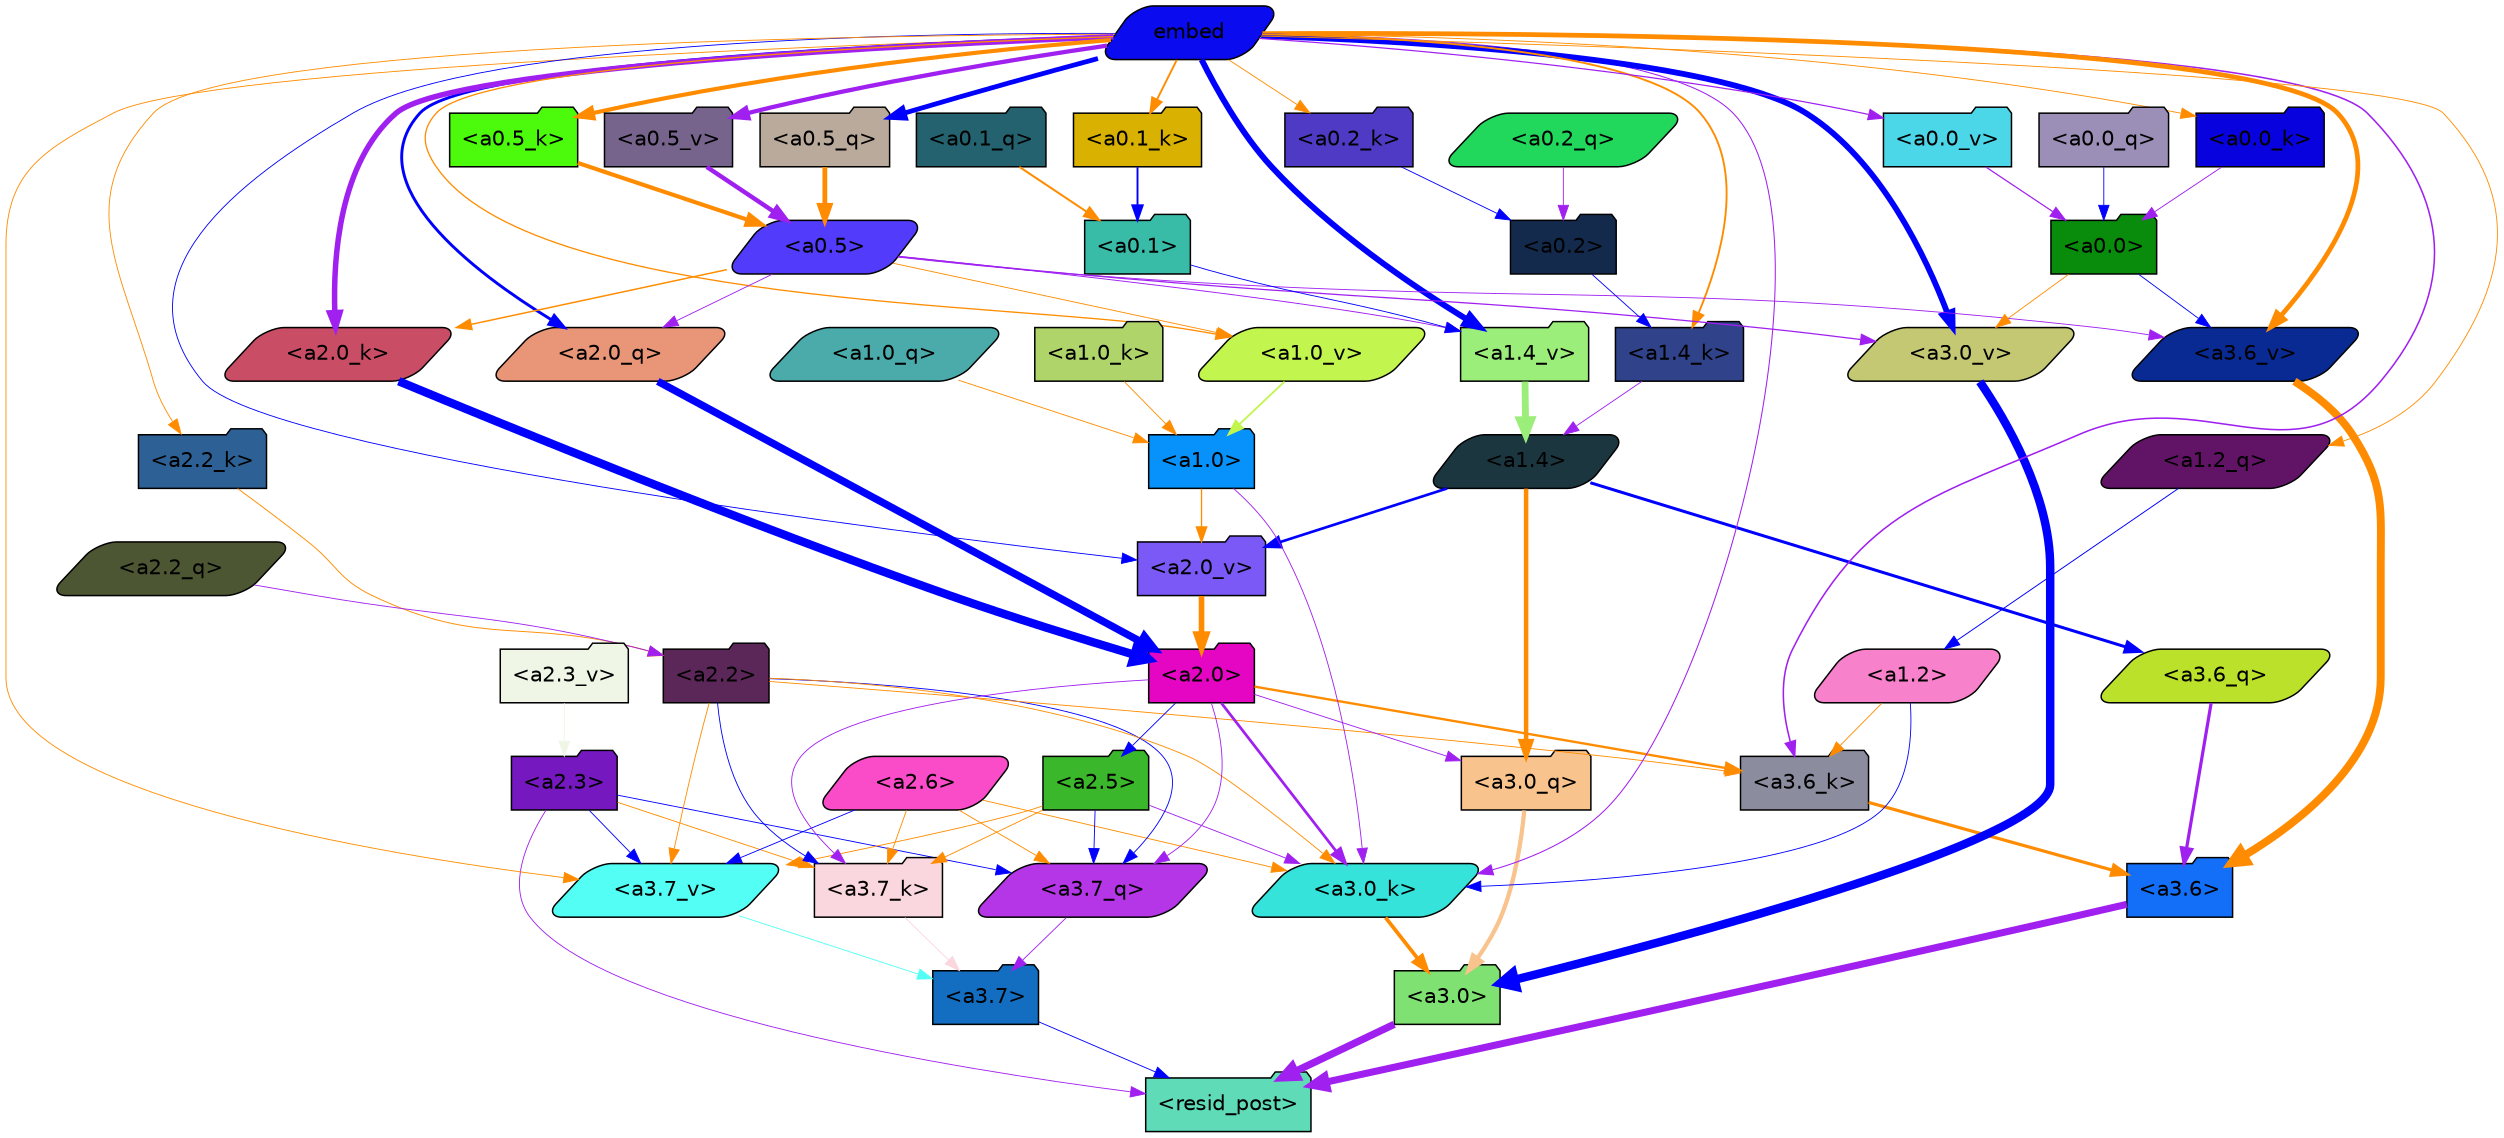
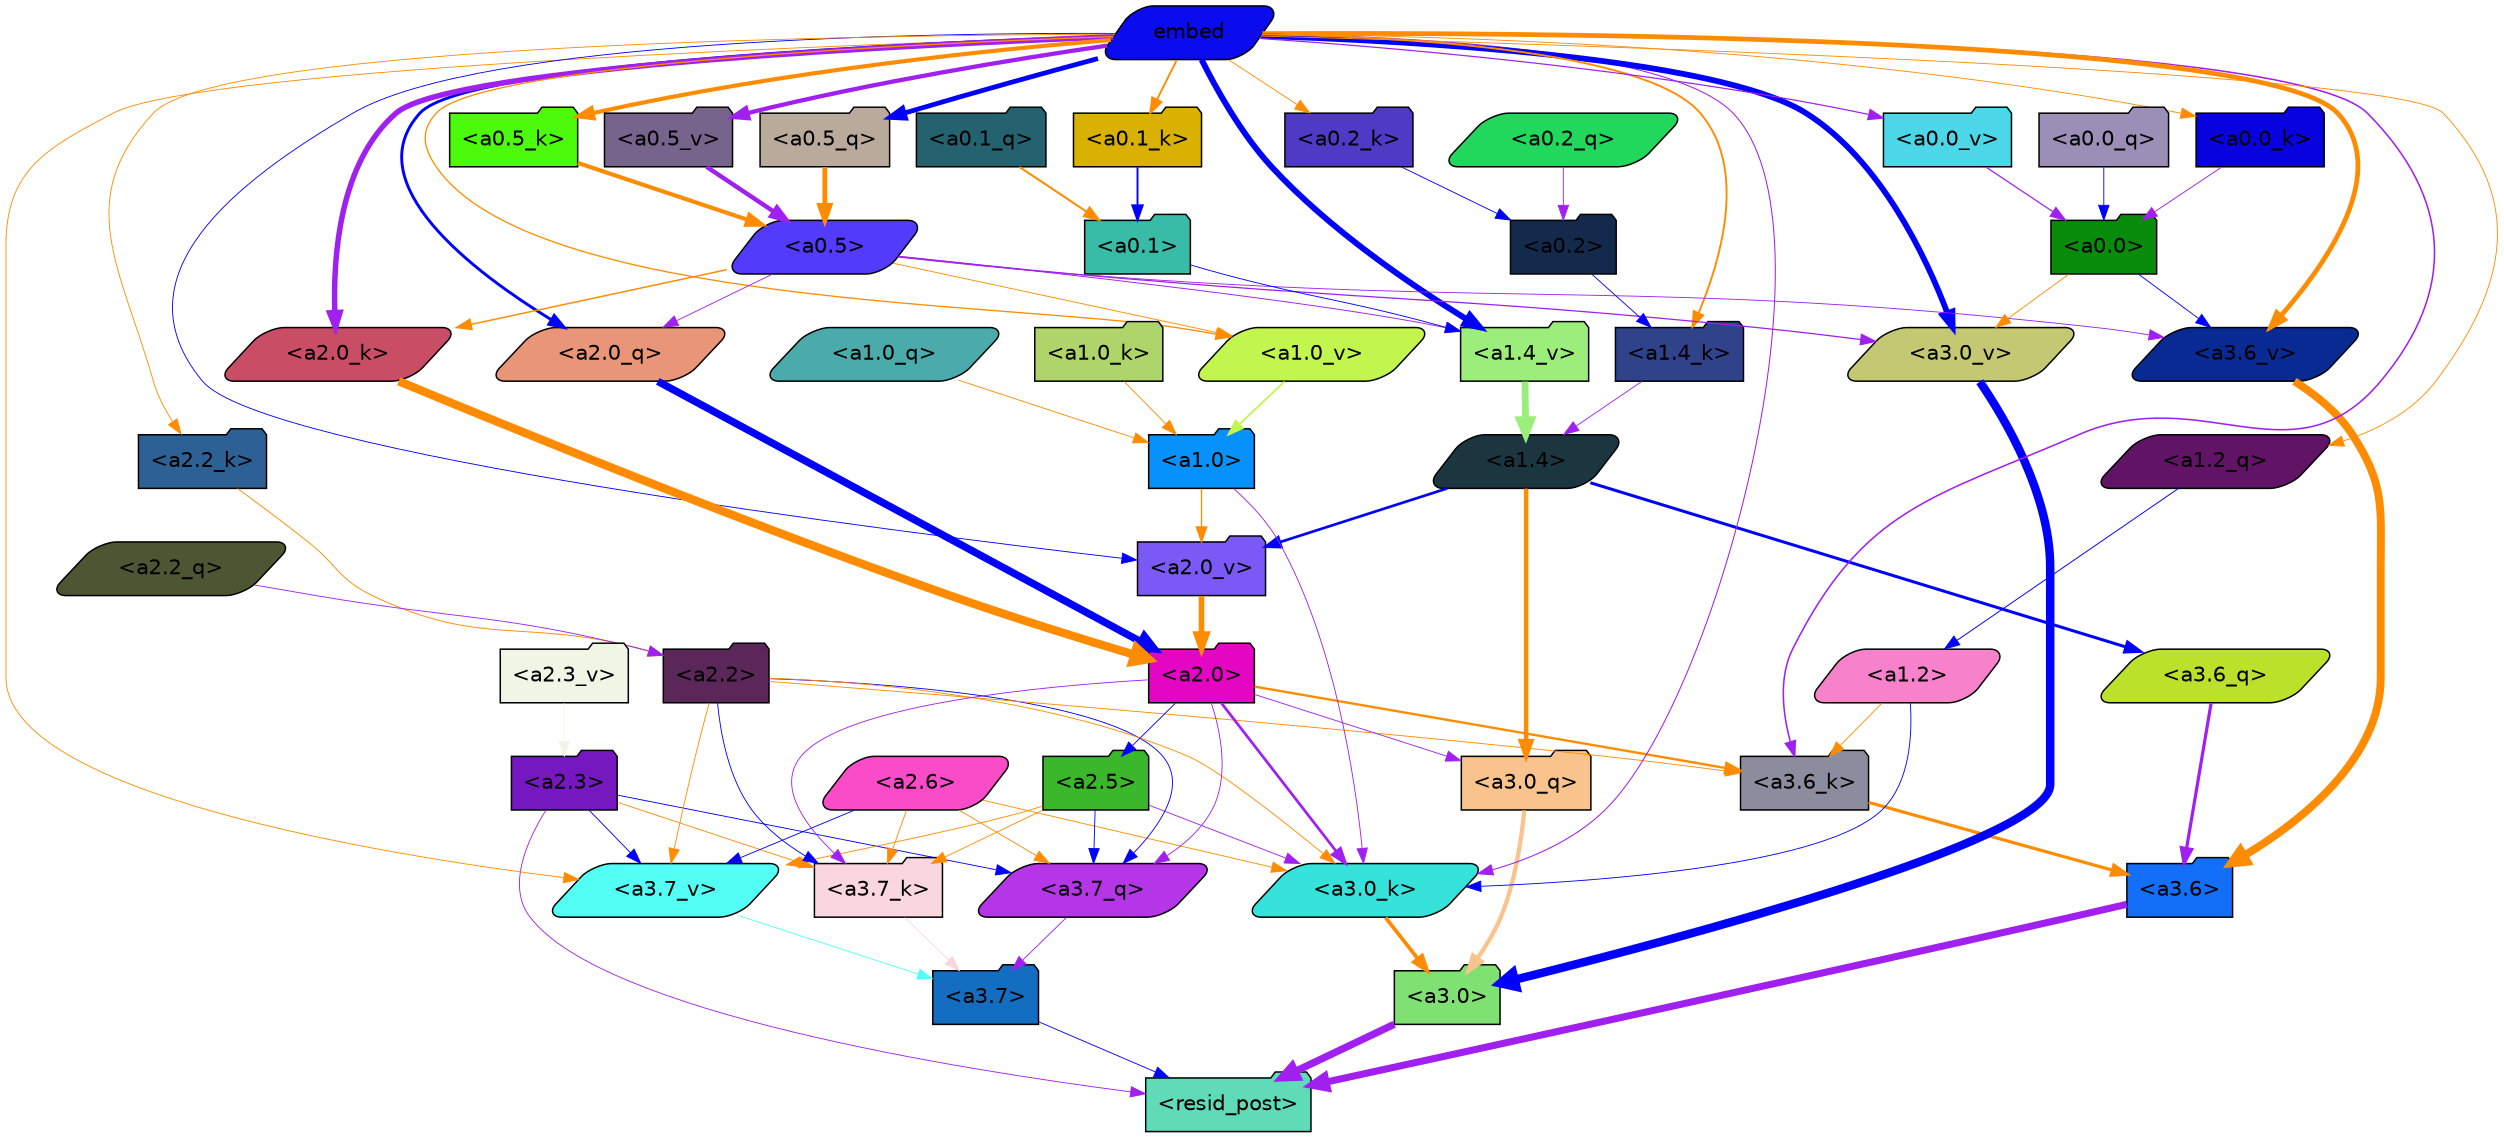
(763, 527) -> (763, 527)
